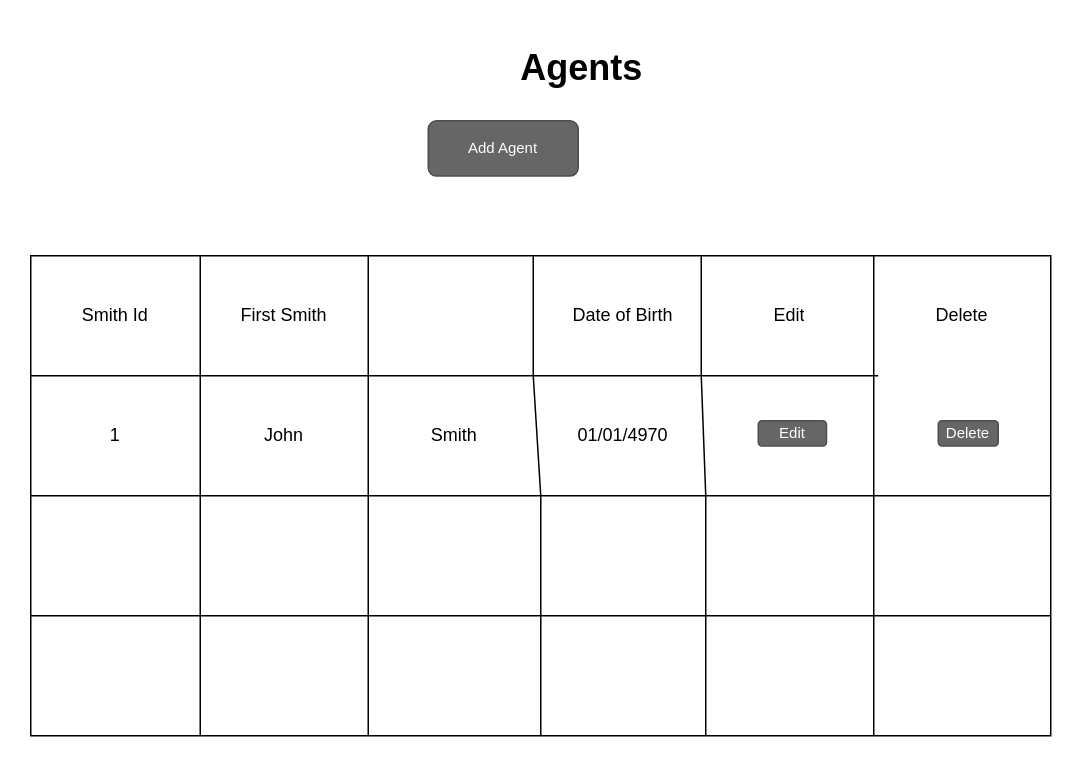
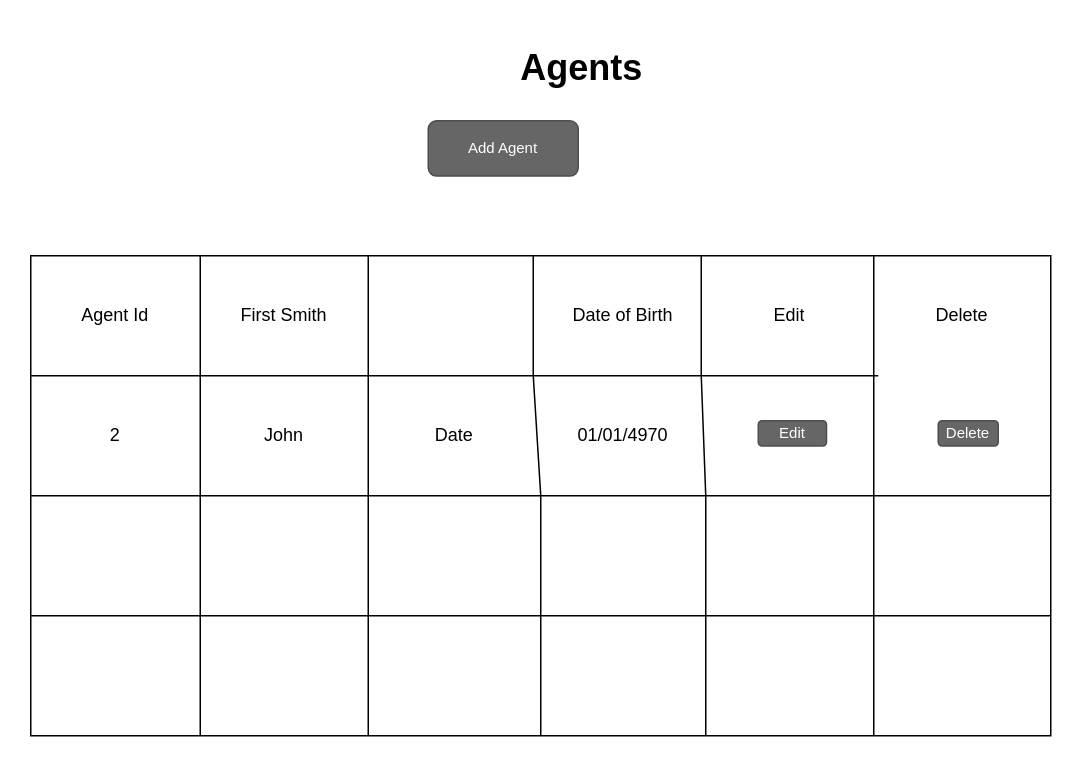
(116, 316) -> (116, 316)
(116, 436) -> (116, 436)
(455, 436) -> (455, 436)
